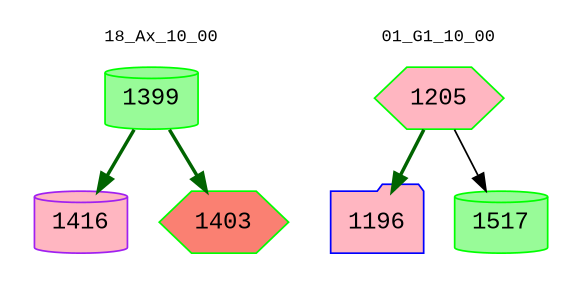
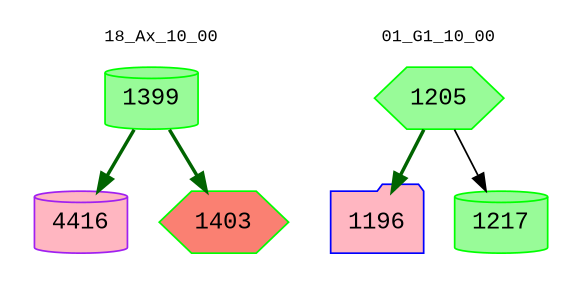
(439, 98) -> (439, 98)
(81, 222) -> (81, 222)
(501, 222) -> (501, 222)
